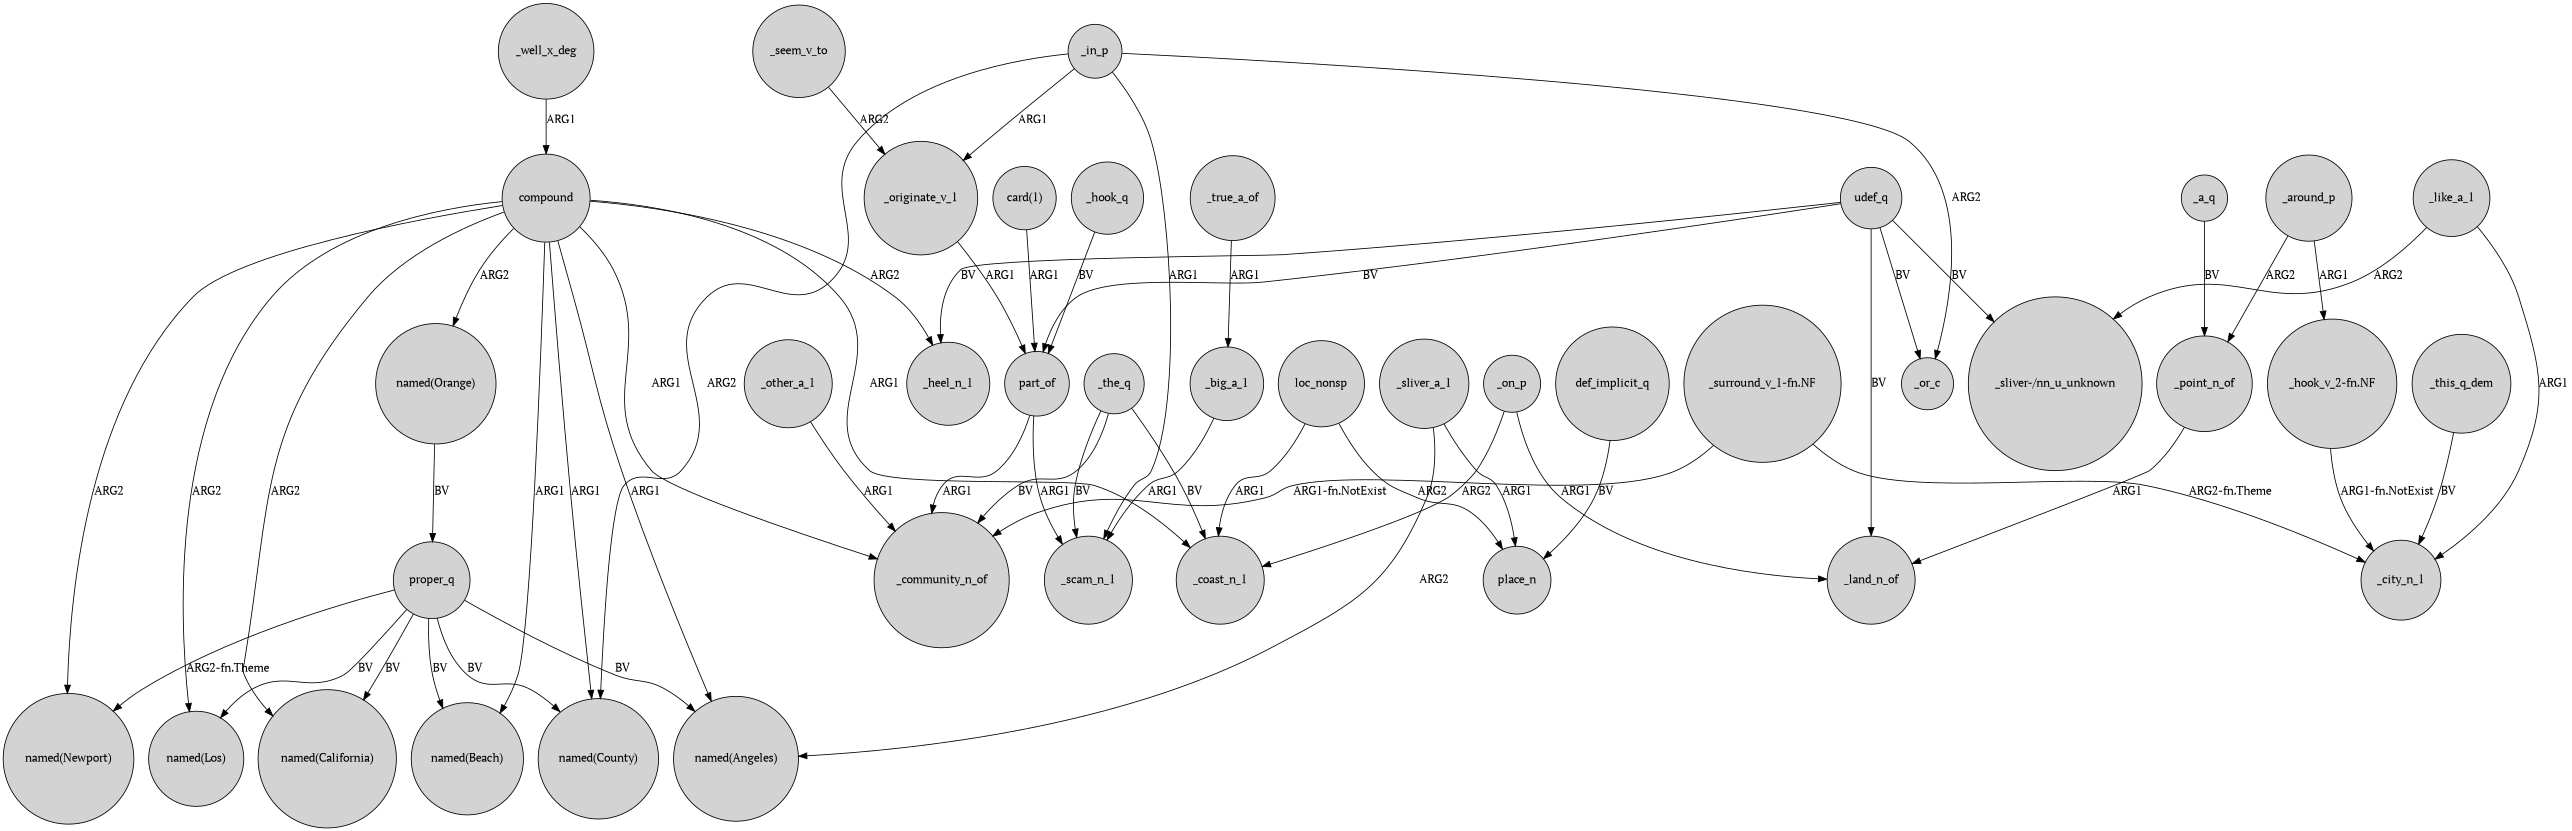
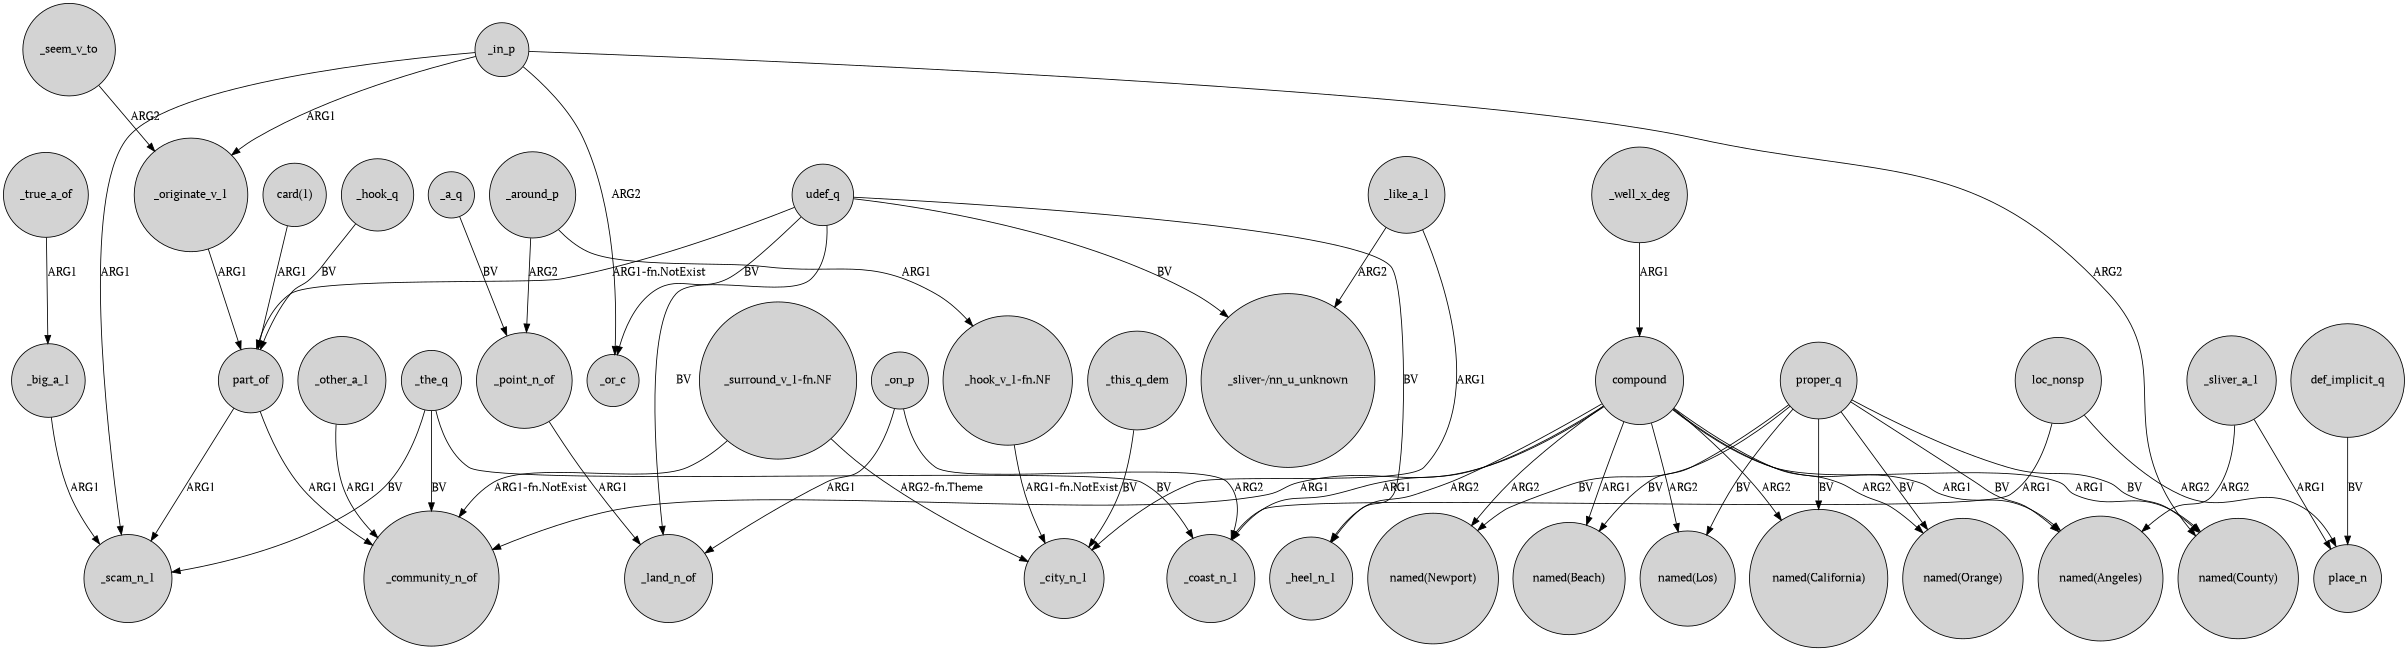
(1371, 276) -> (659, 273)
(2332, 384) -> (1008, 381)
(434, 489) -> (1882, 467)
(228, 669) -> (1586, 488)
